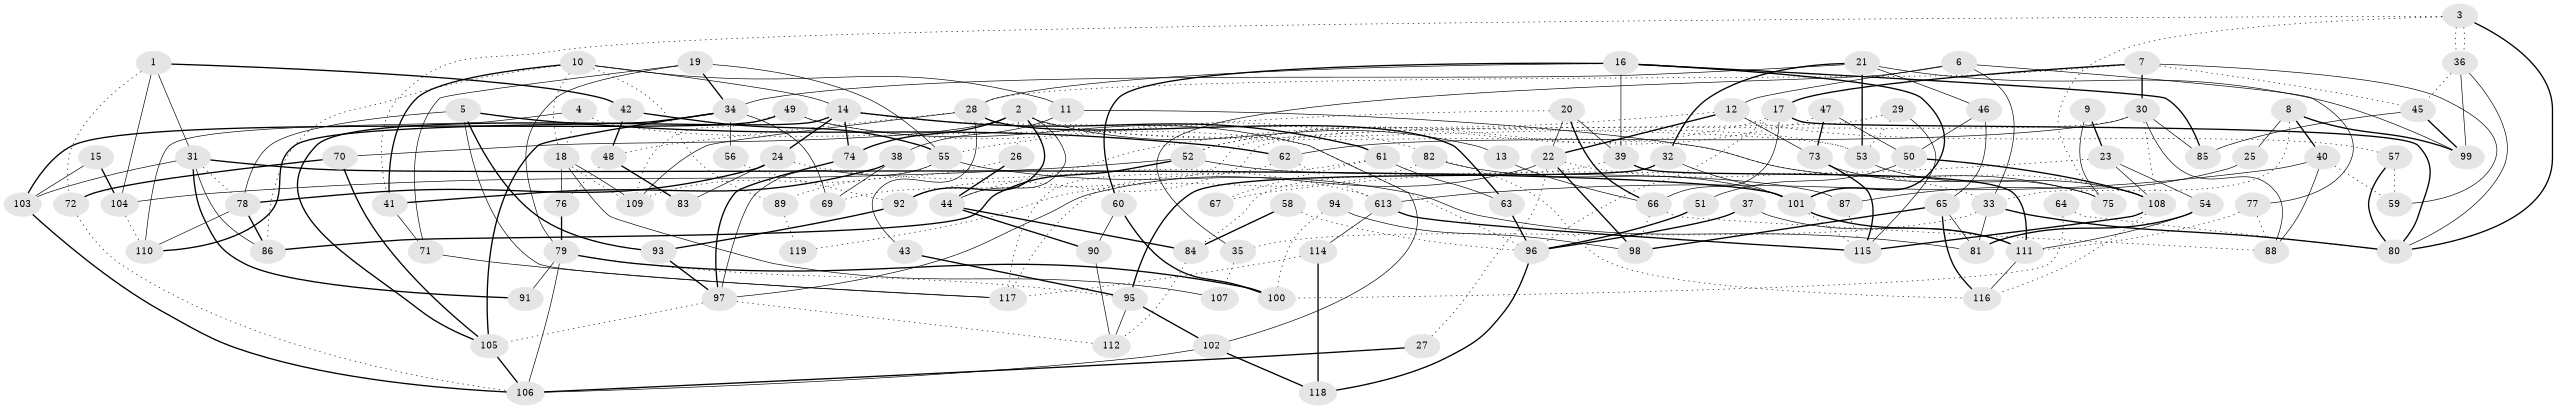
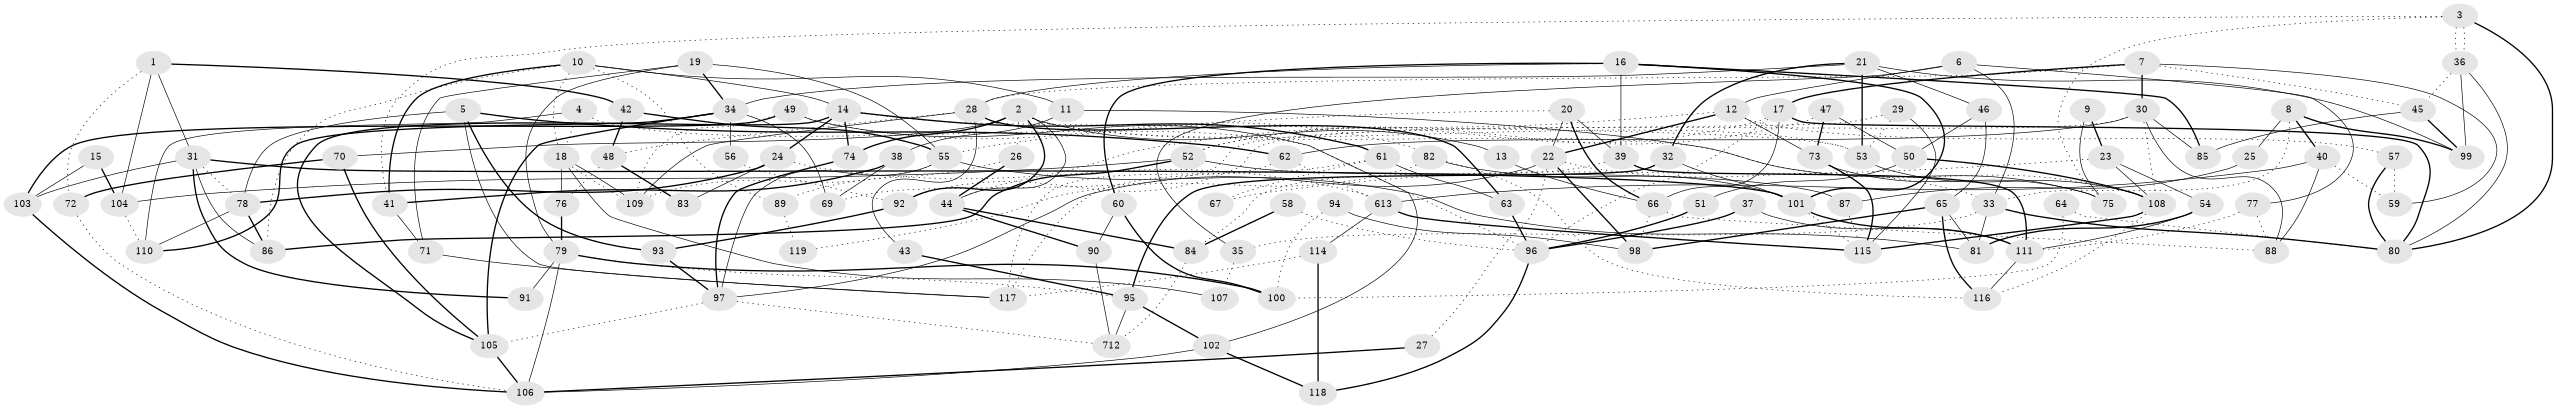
(1112, 346) -> (1112, 346)
